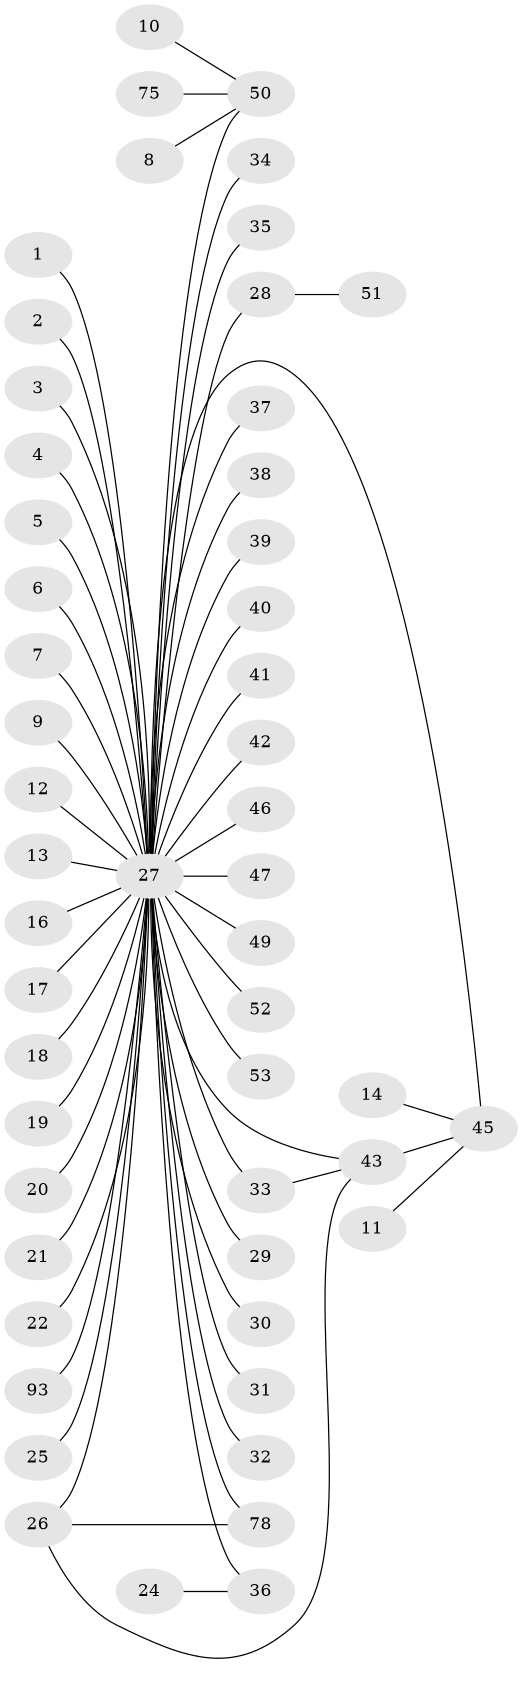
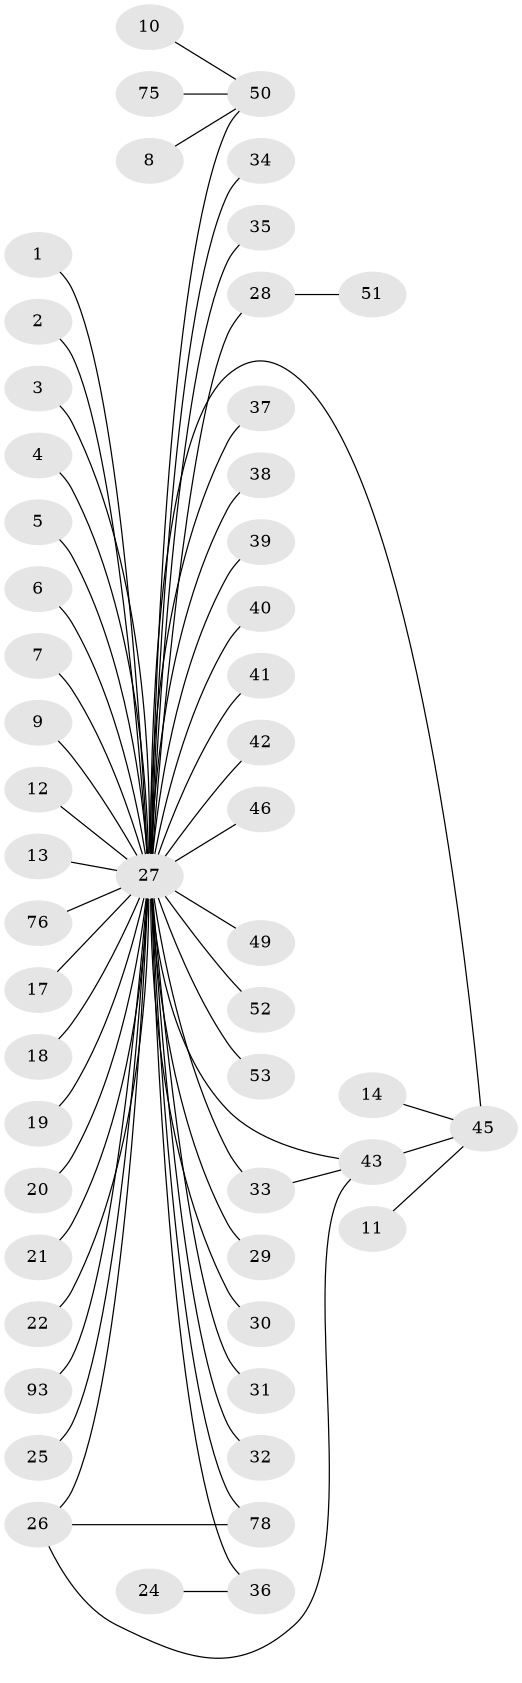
(261, 876) -> none
(38, 923) -> (38, 923)
